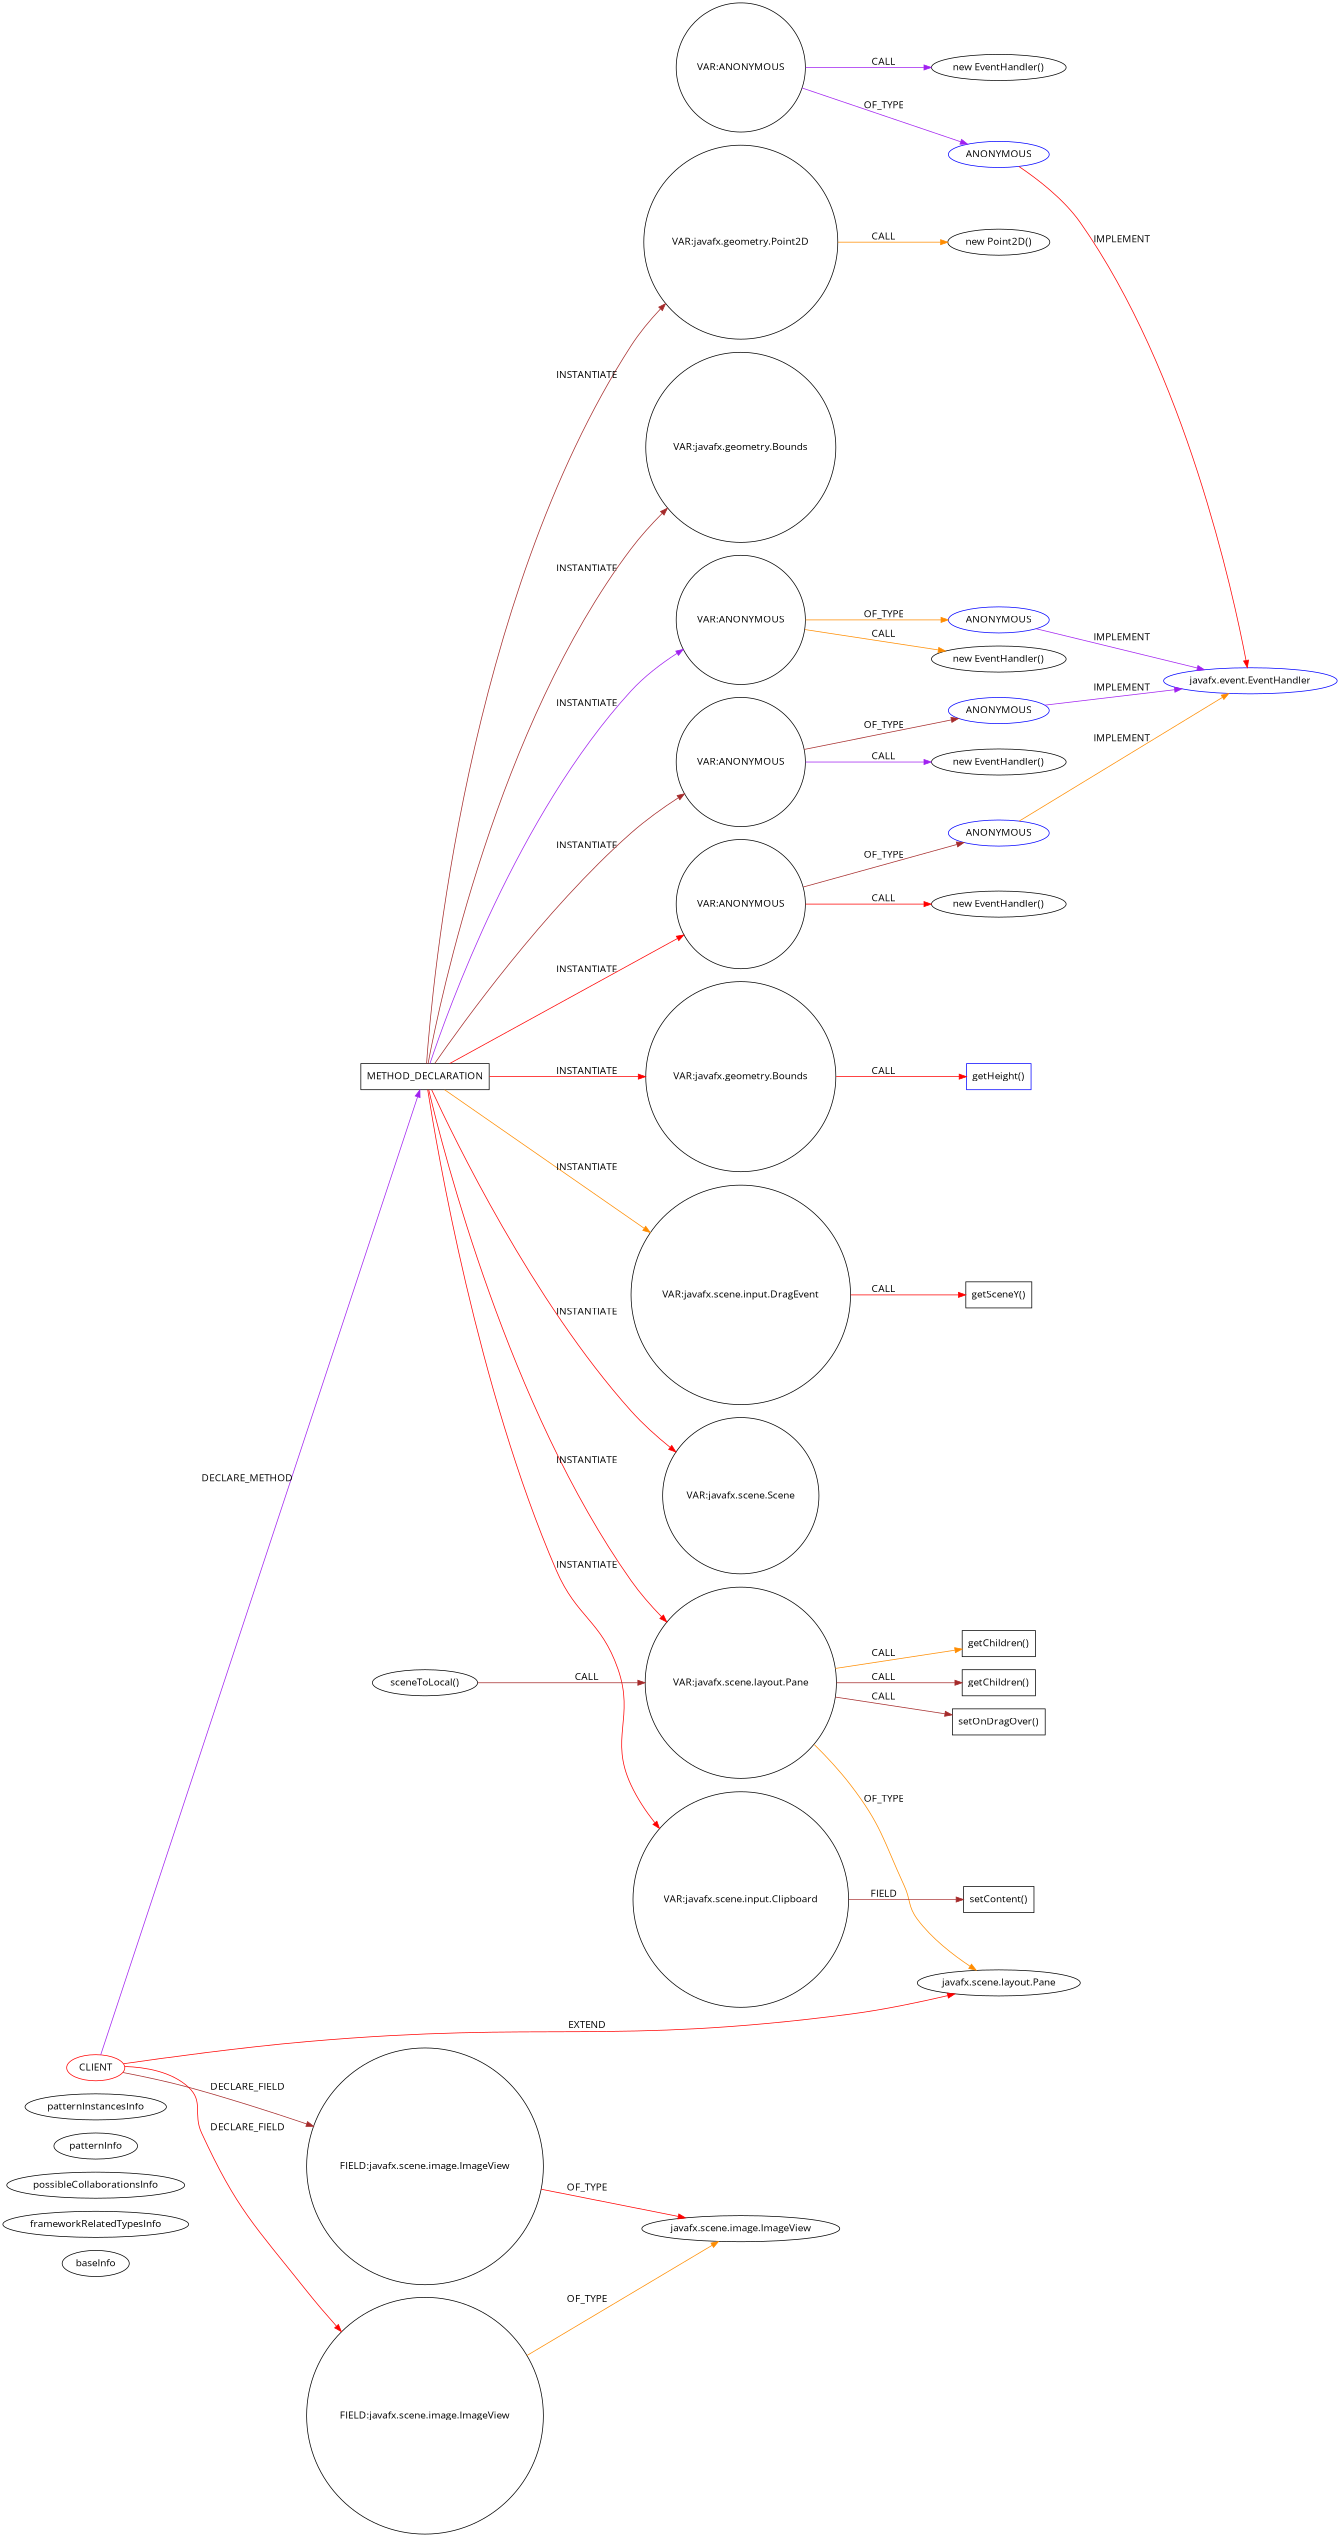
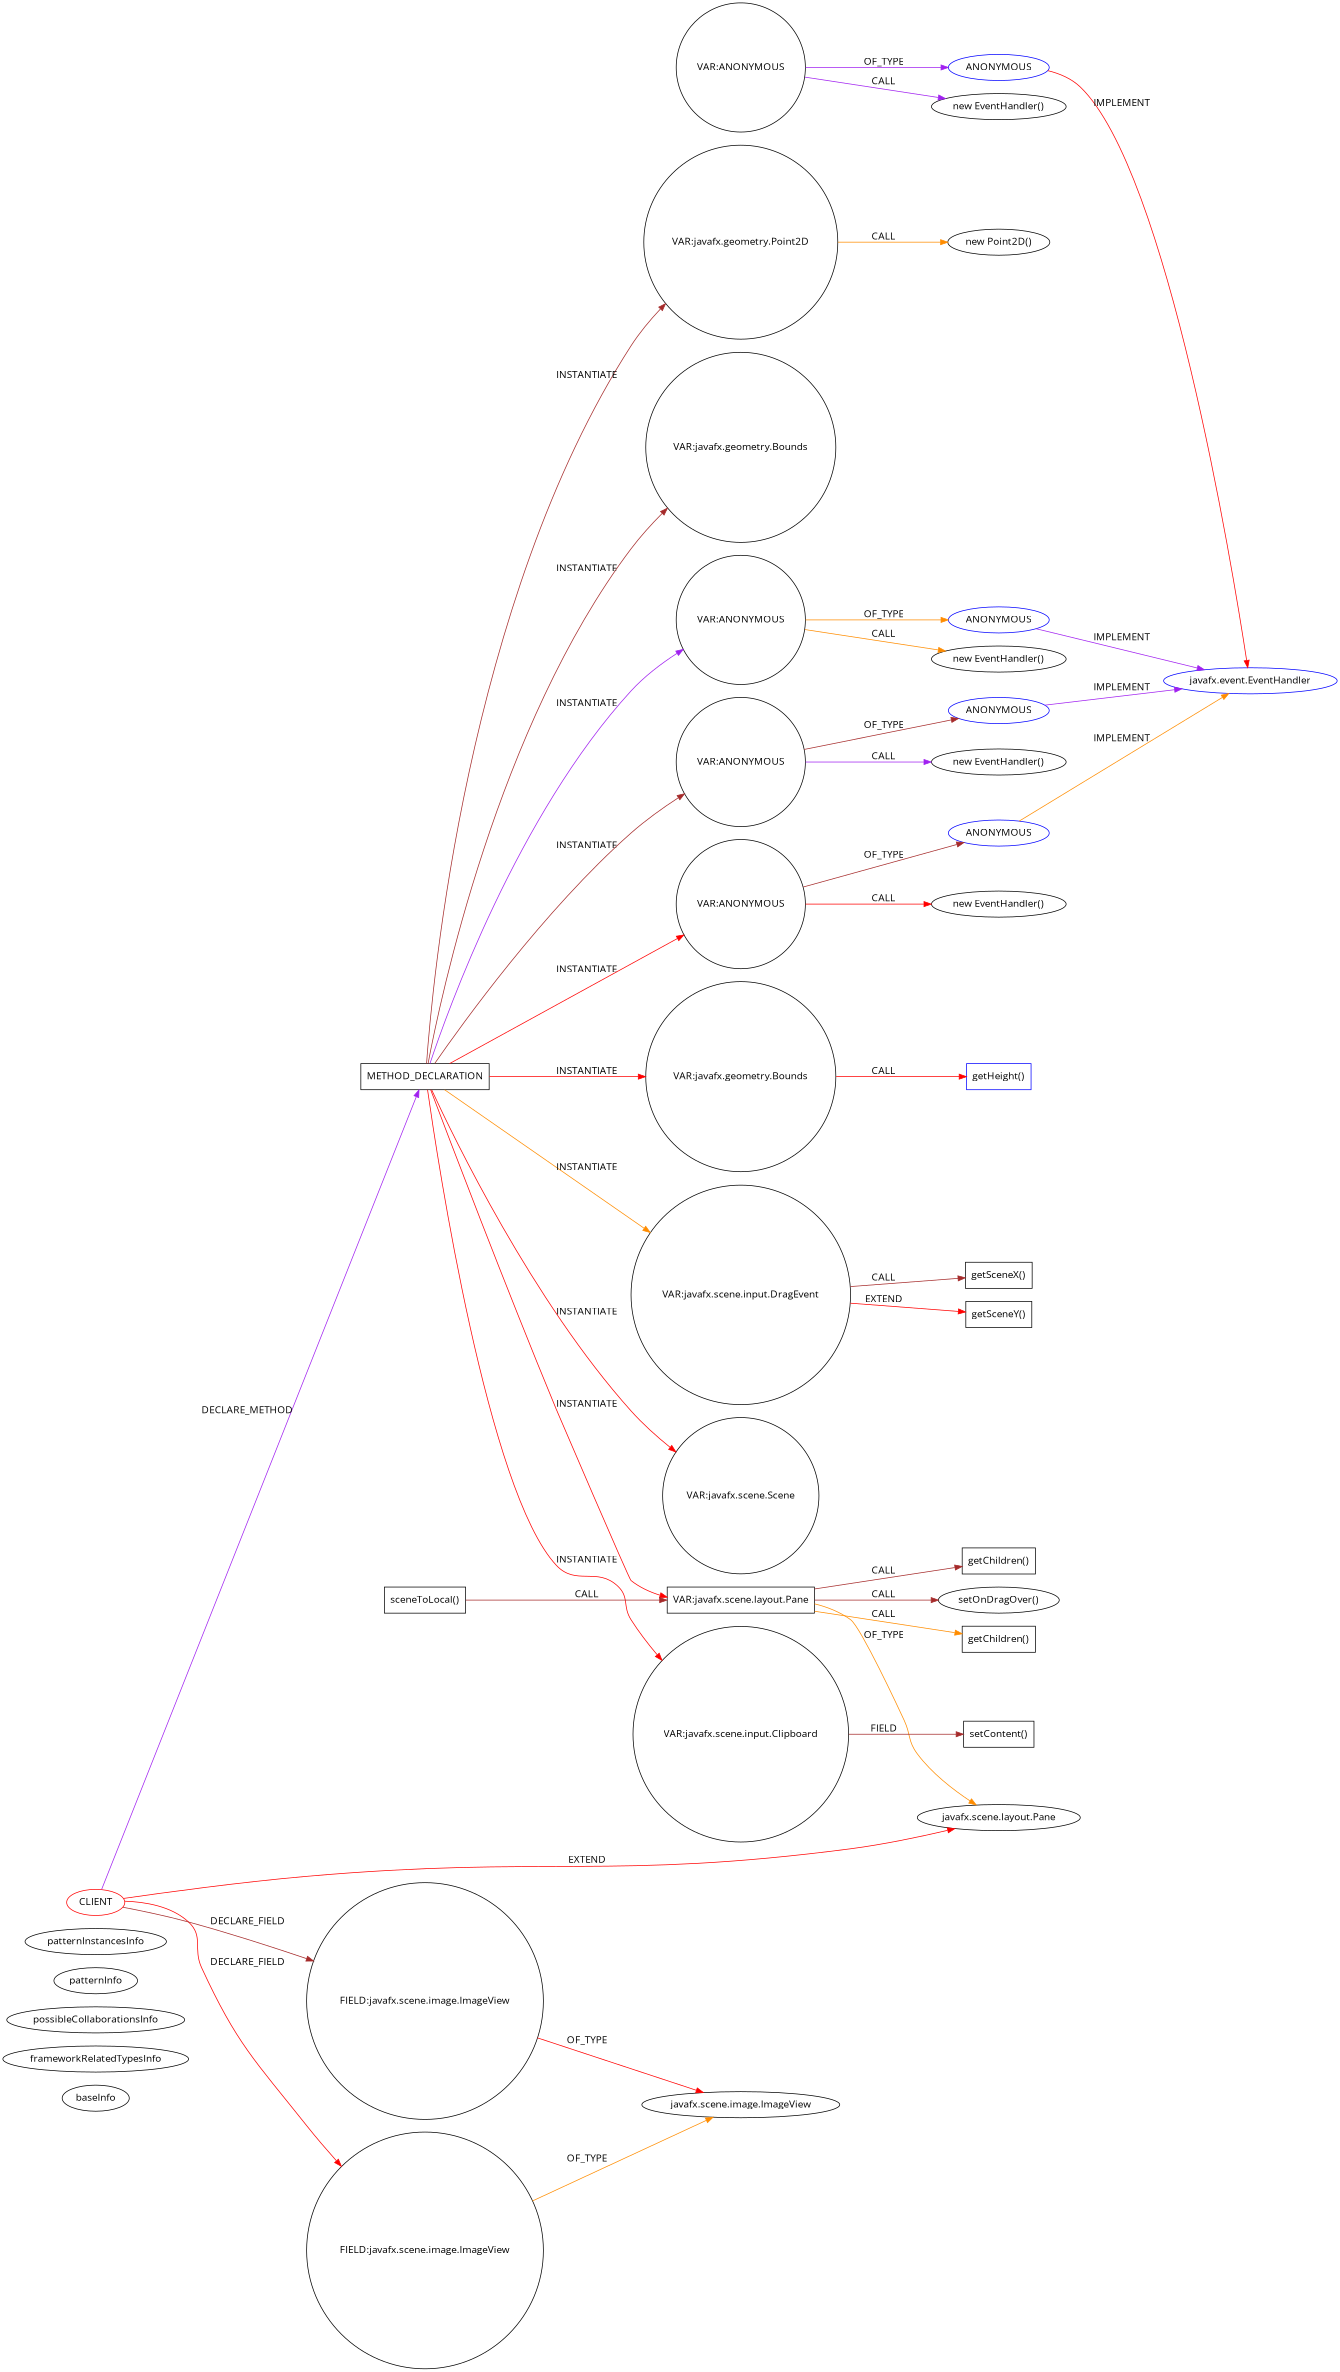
none -> (999, 1275)
(884, 1289) -> (884, 1300)
(425, 1683) -> (425, 1600)
(741, 1683) -> (741, 1600)
(999, 1722) -> (999, 1600)
